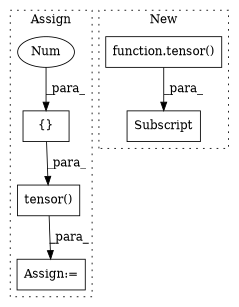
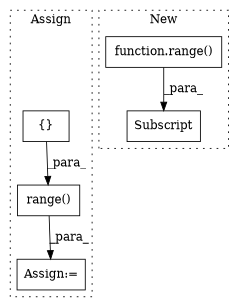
(46, 52) -> none
(164, 52) -> (164, 52)
(49, 200) -> (49, 200)
